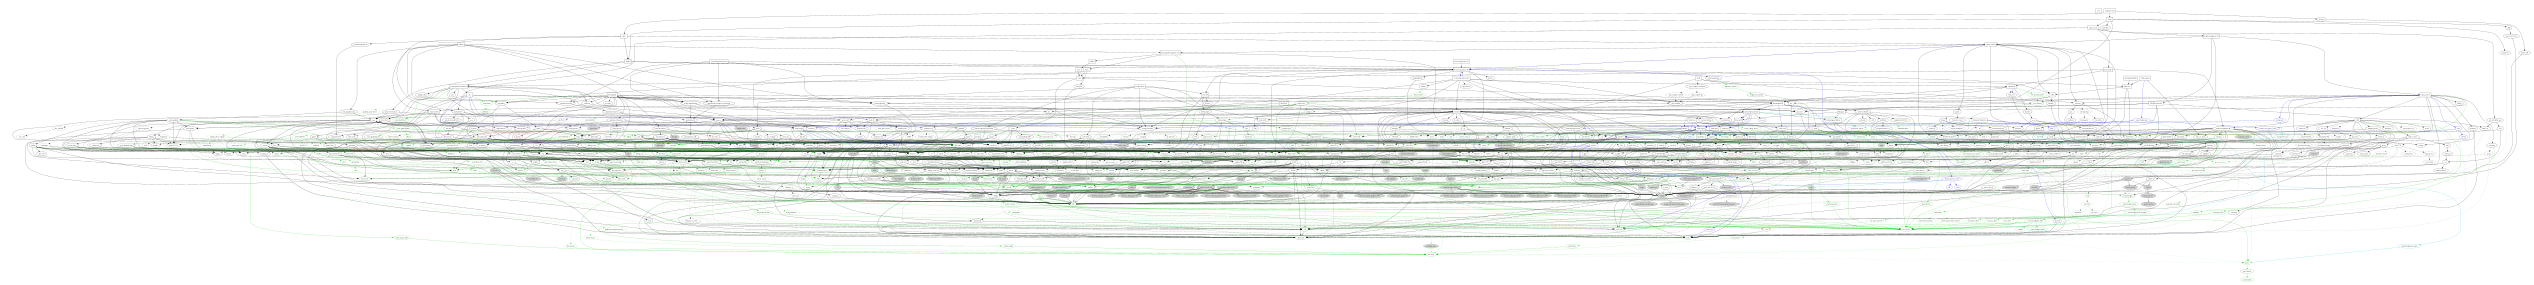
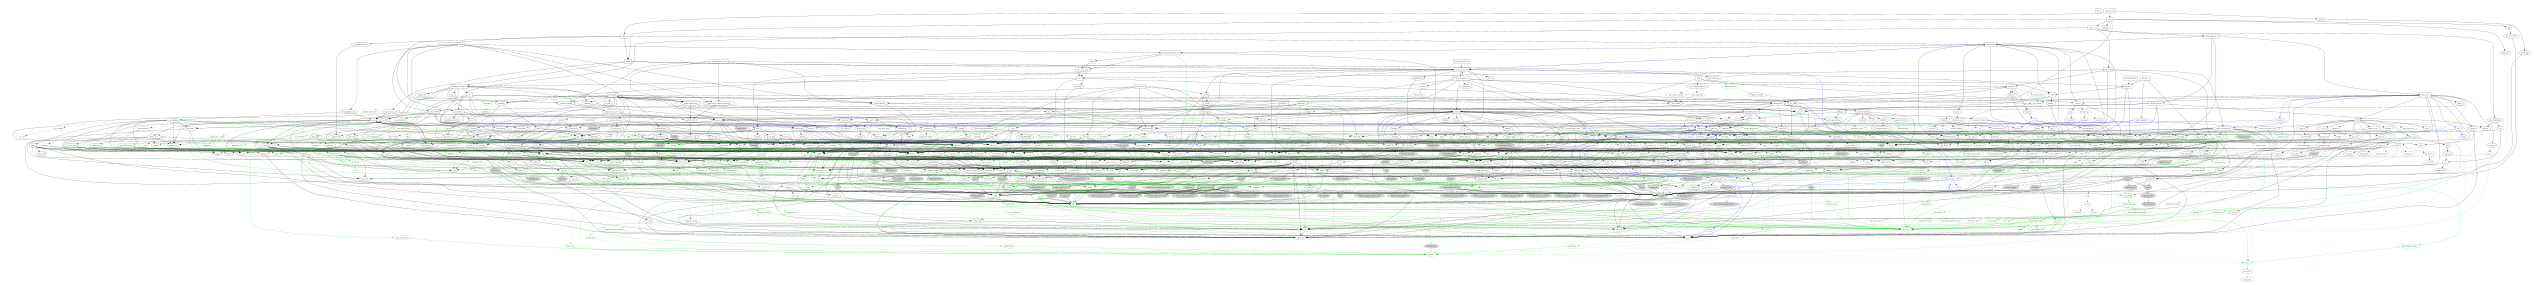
(303, 145) -> none
none -> (2219, 171)
